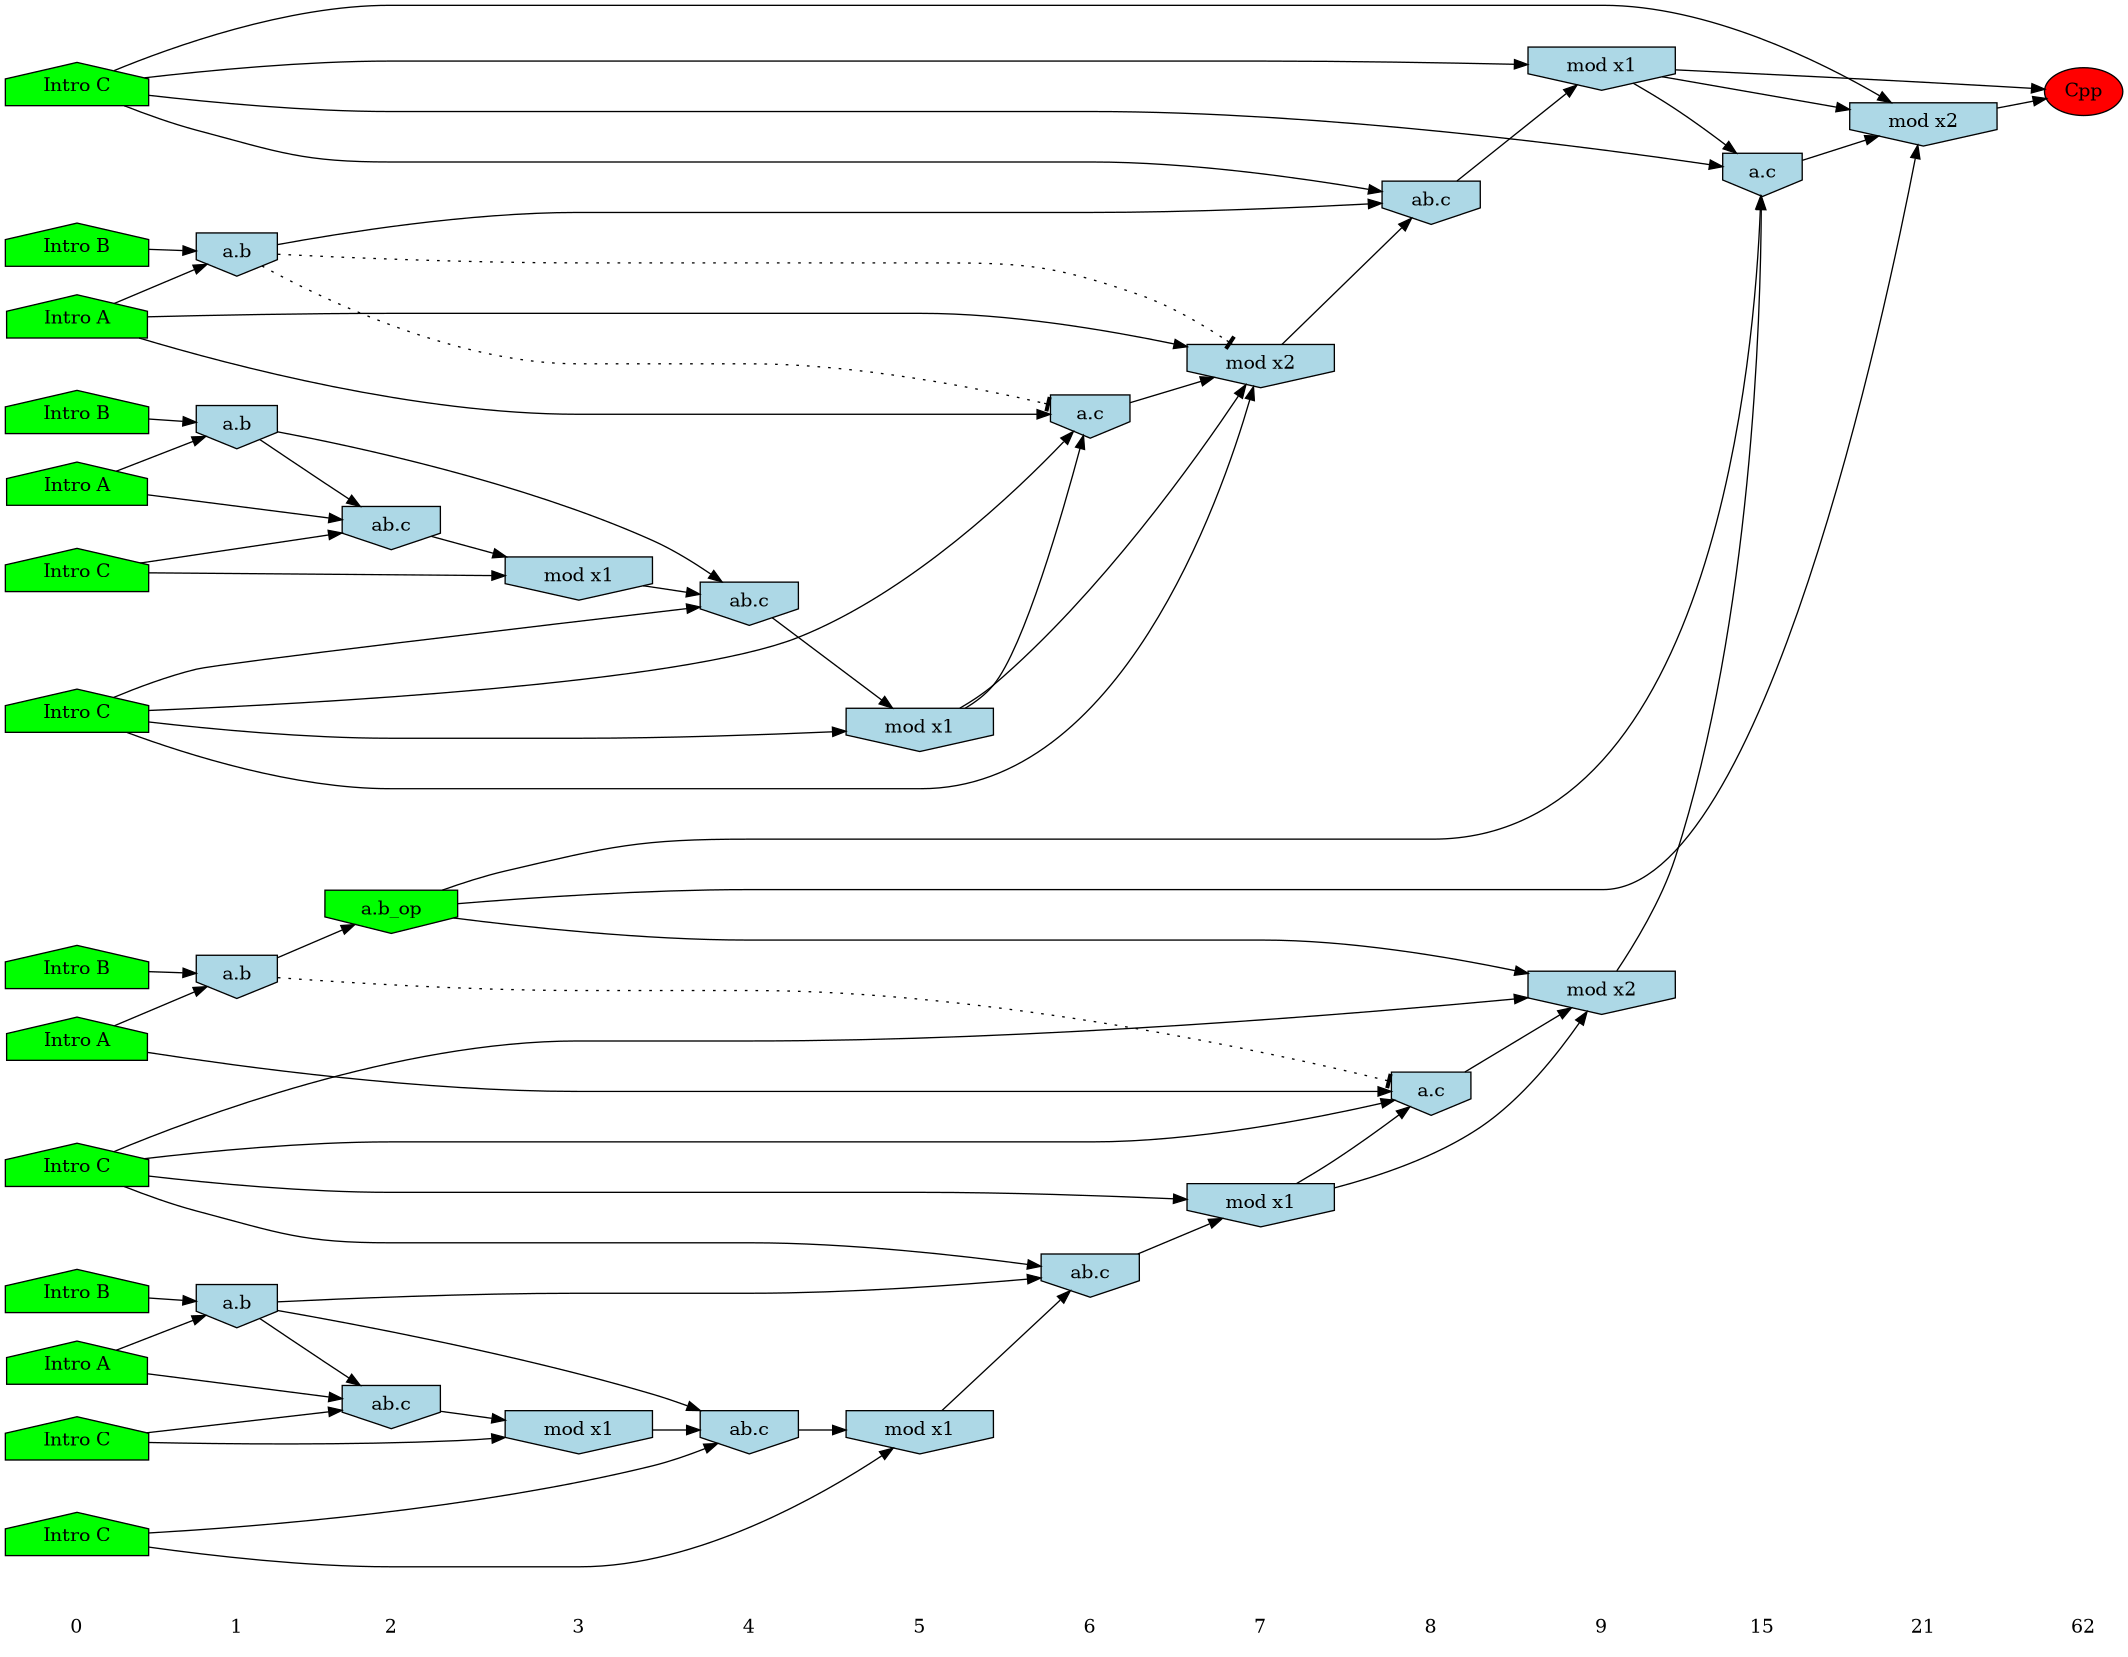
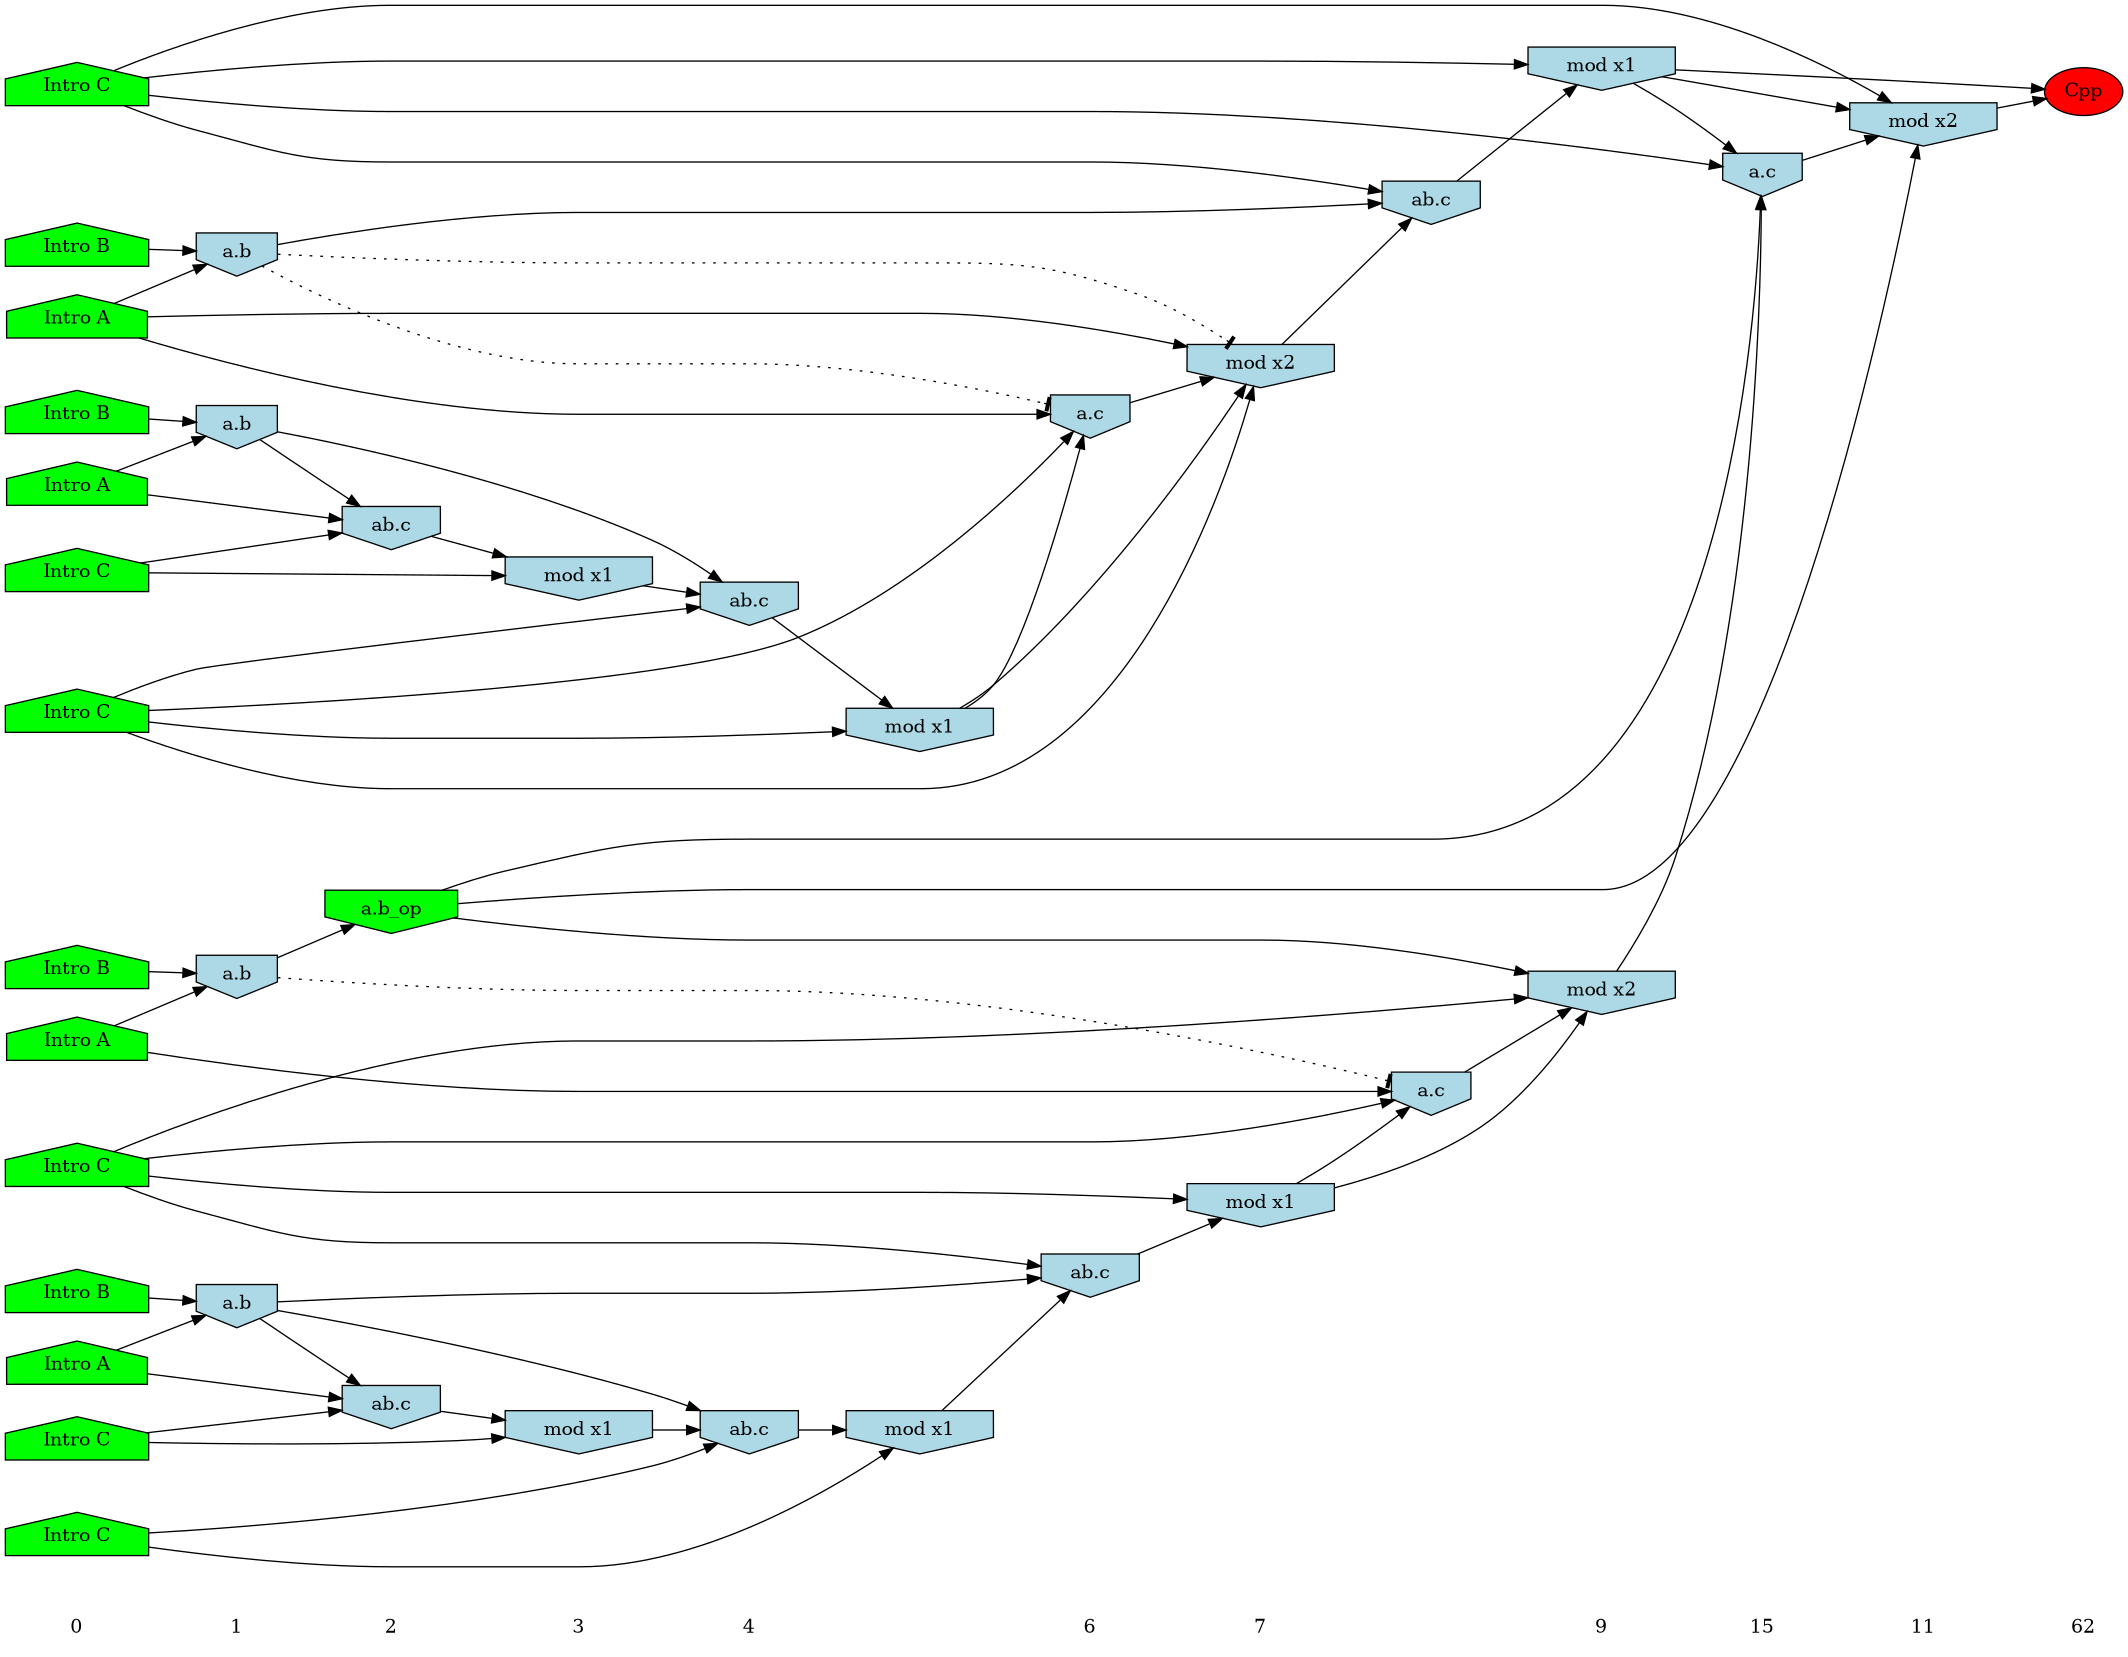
(920, 1628) -> none
(1431, 1628) -> none
(1923, 1628) -> (1923, 1628)
